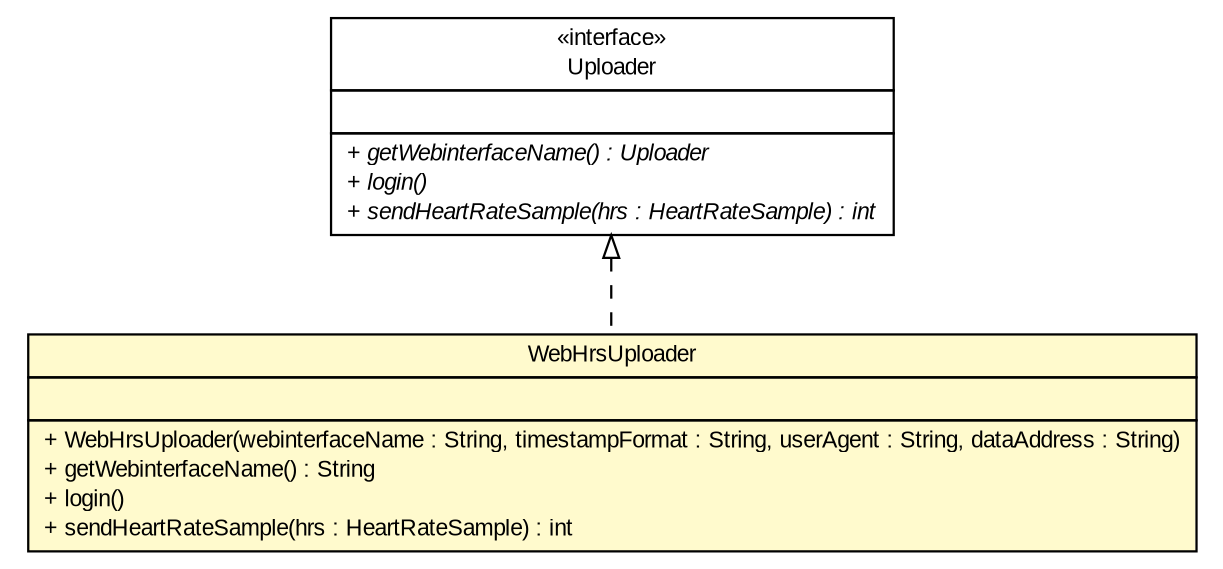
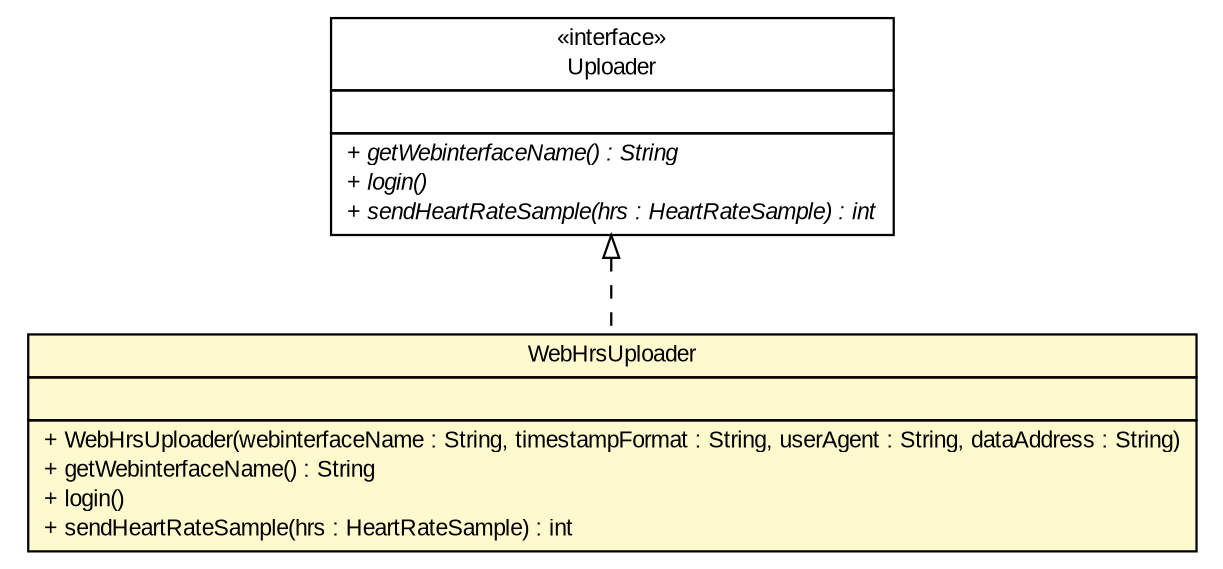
(528, 154) -> (513, 154)
